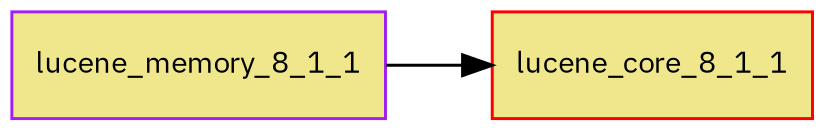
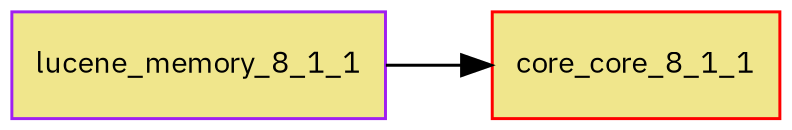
(652, 65) -> (636, 65)
